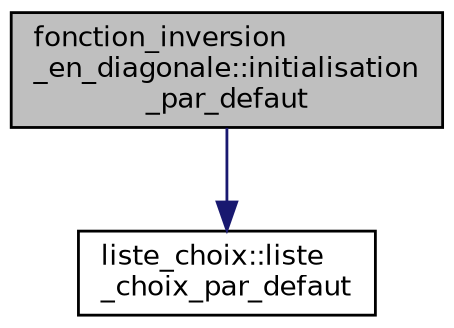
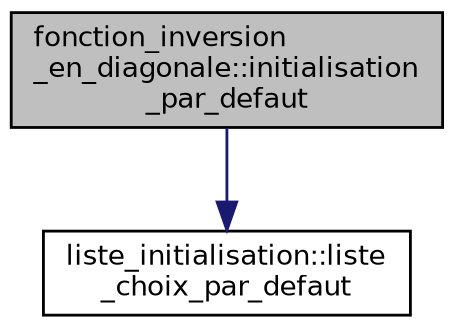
(227, 273) -> (227, 273)
